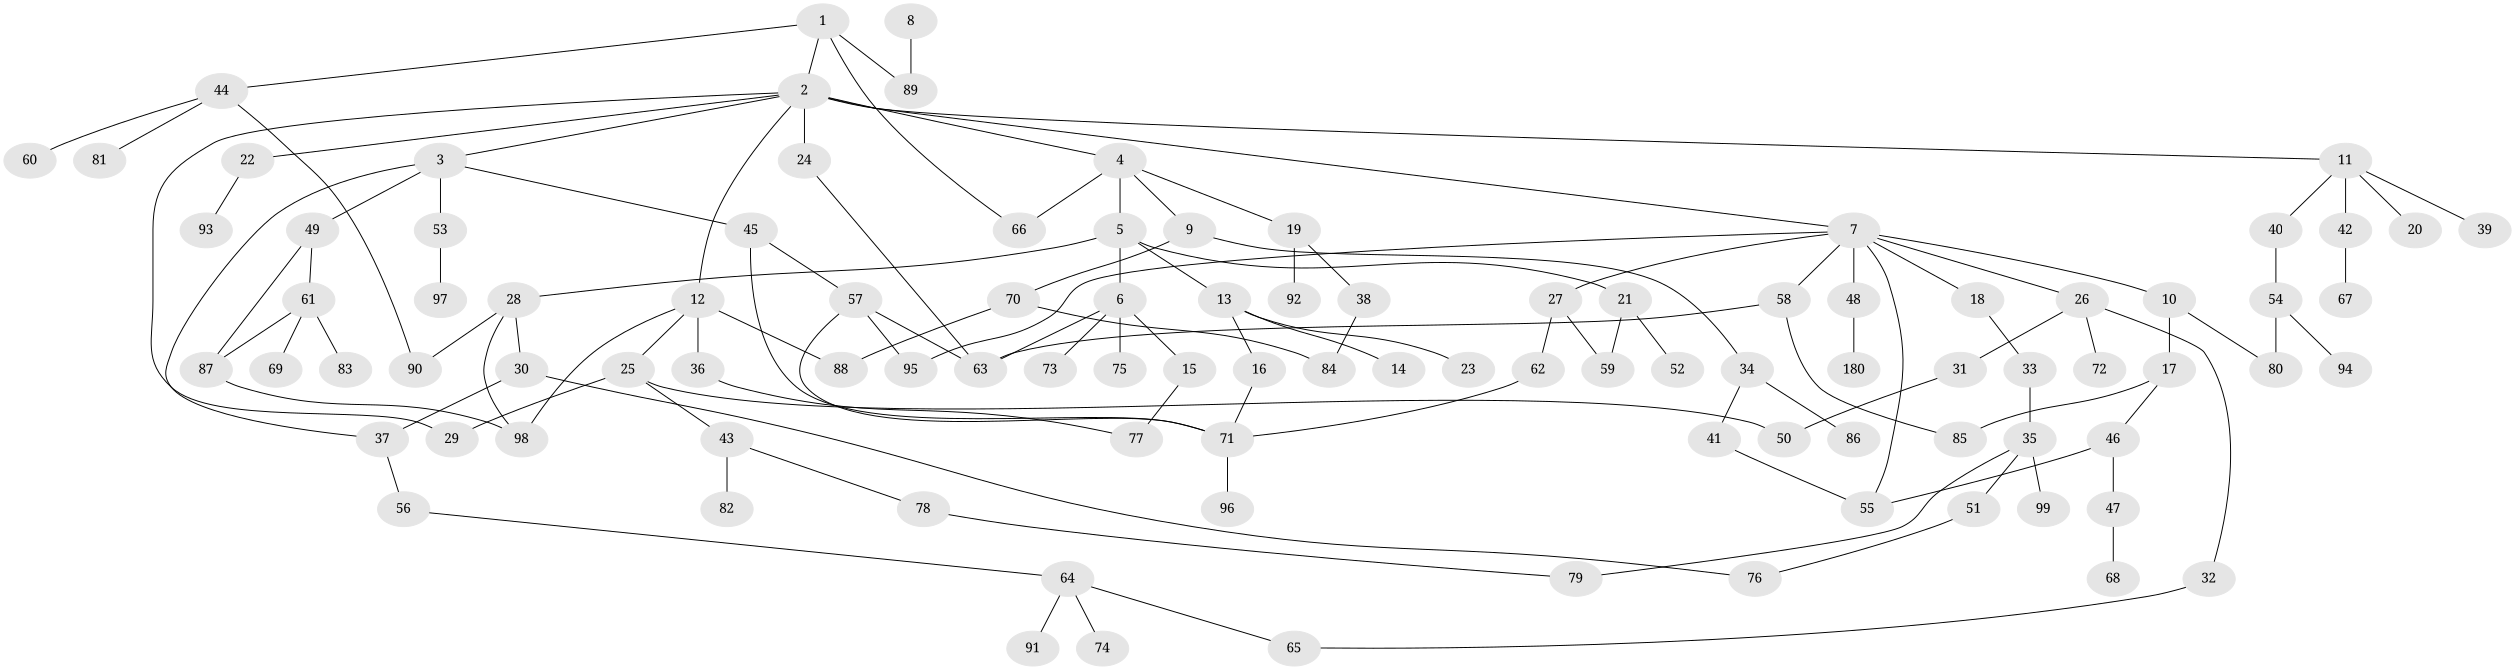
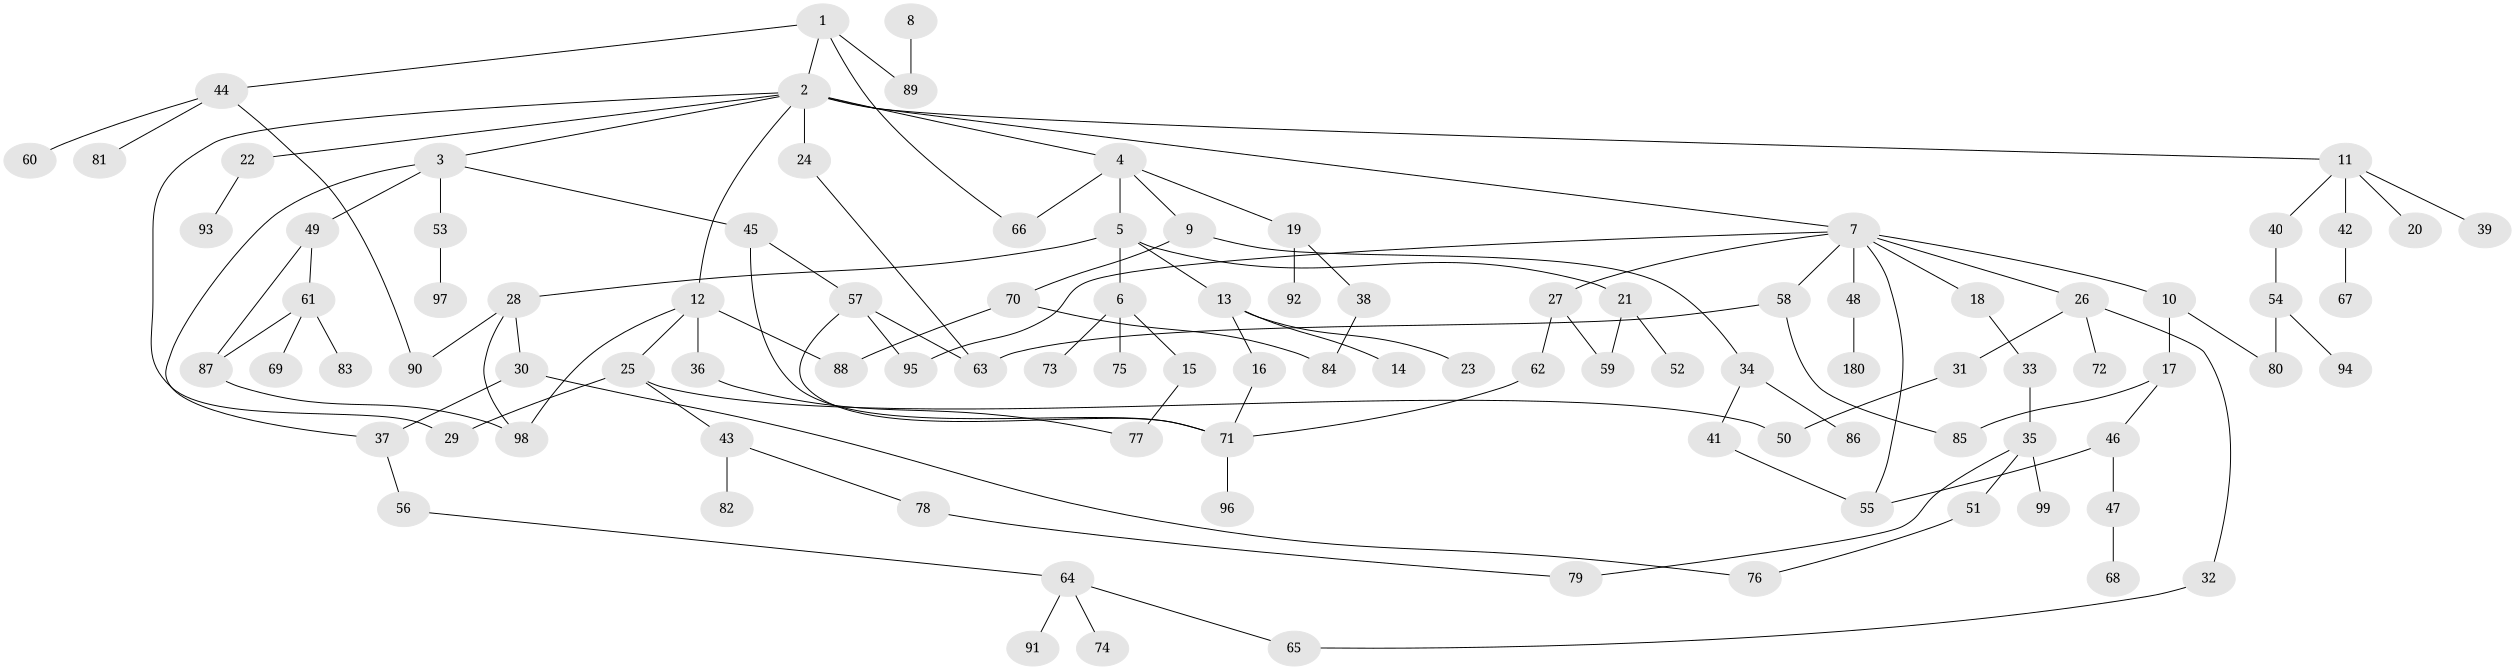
(1050, 335) -> none
